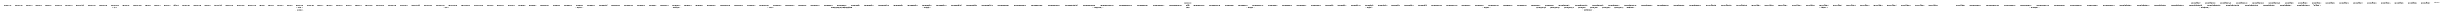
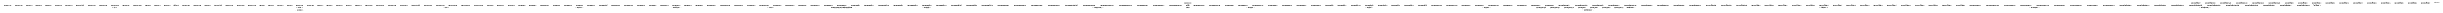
none -> (1947, 5)
